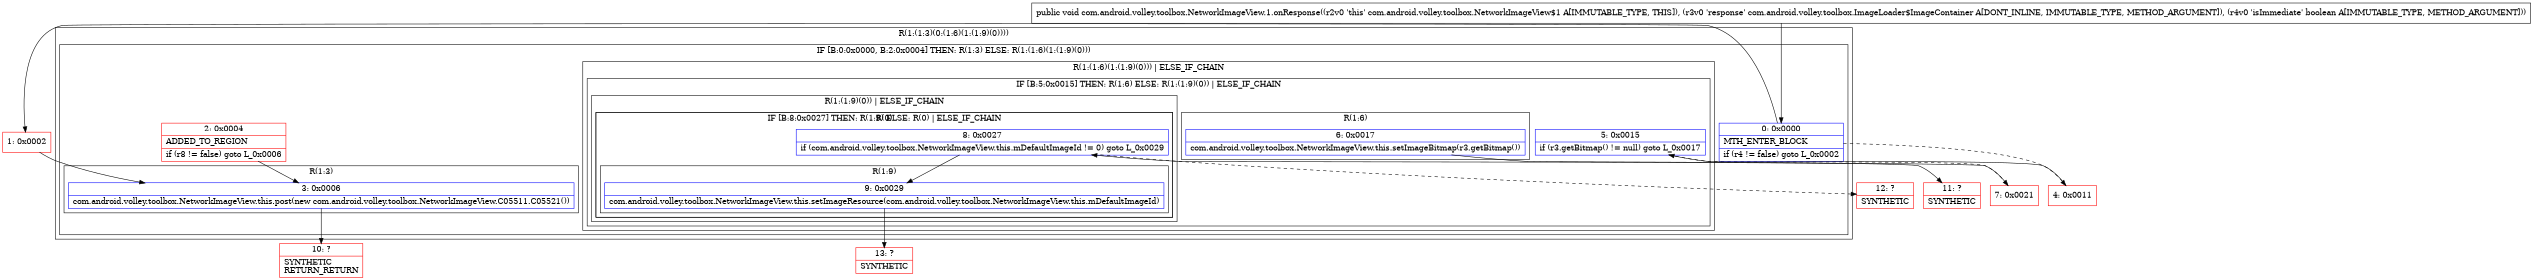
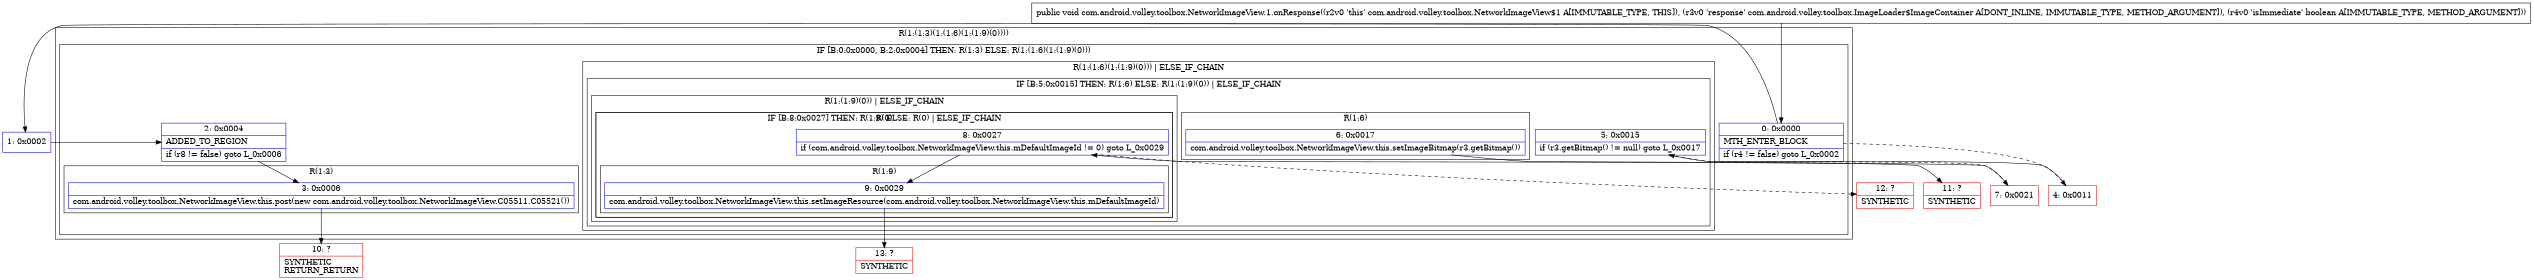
(954, 34) -> (954, 34)
(27, 142) -> (27, 142)
(224, 142) -> (224, 142)
(88, 171) -> (104, 142)
